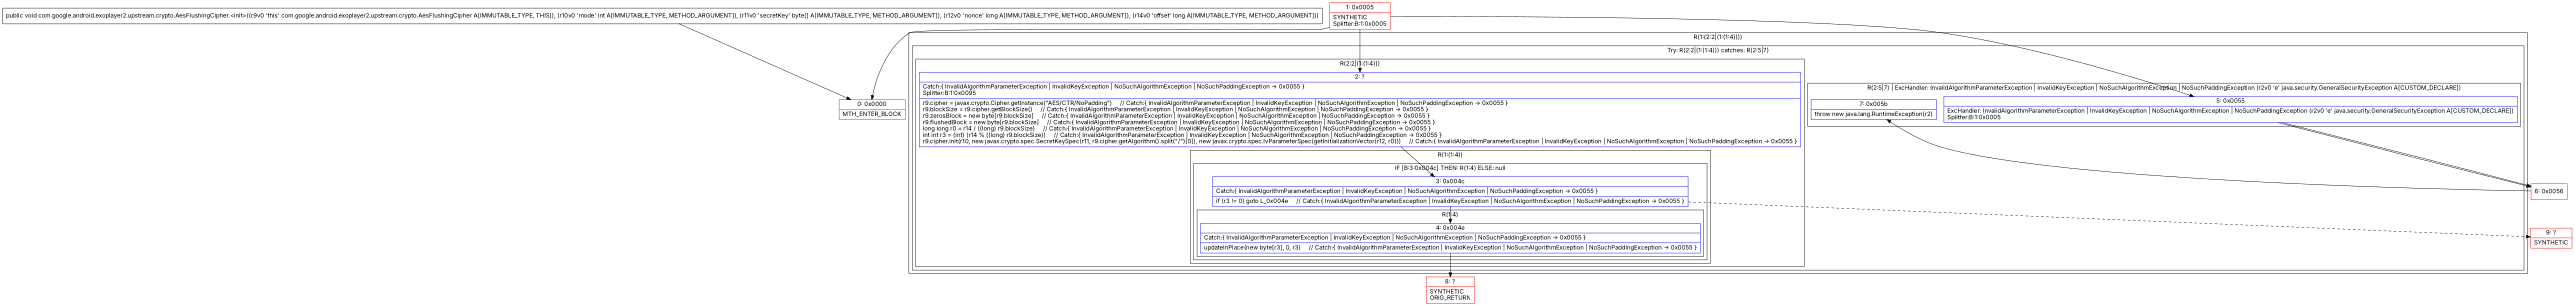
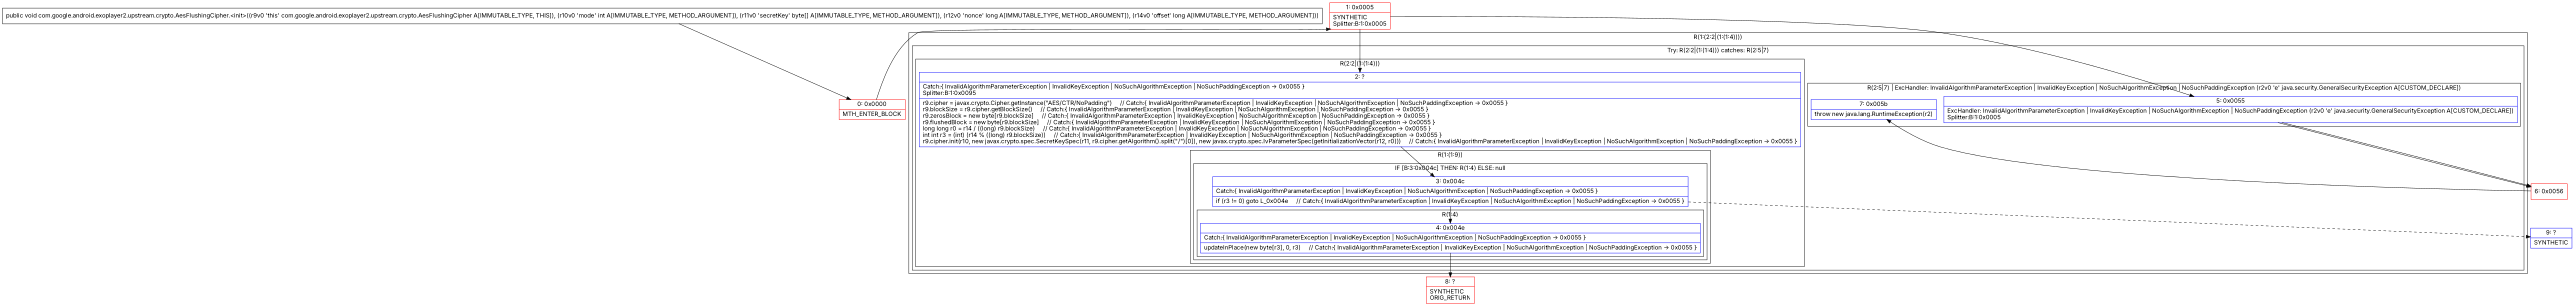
(1082, 29) -> (1082, 29)
(1450, 155) -> (1450, 155)
(2551, 238) -> (2551, 238)
